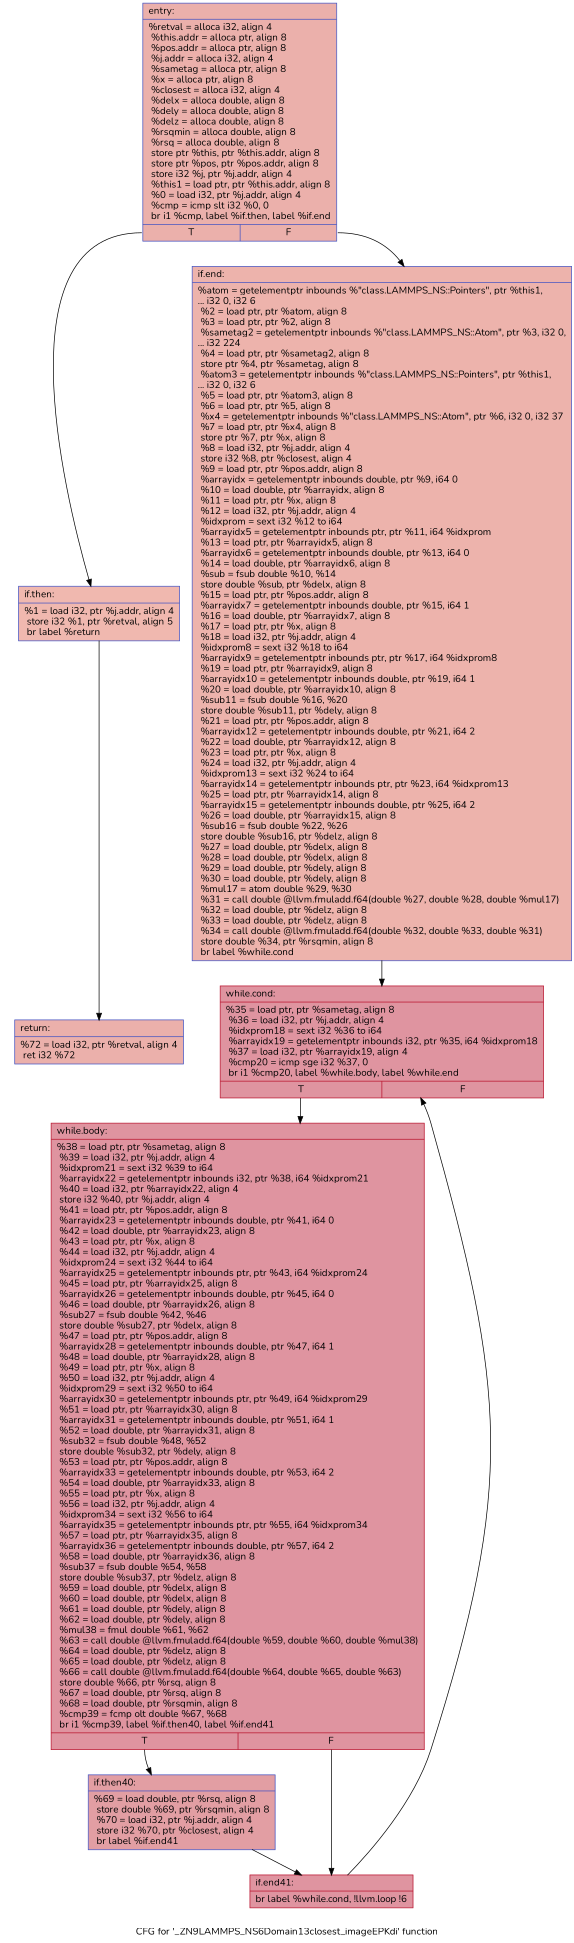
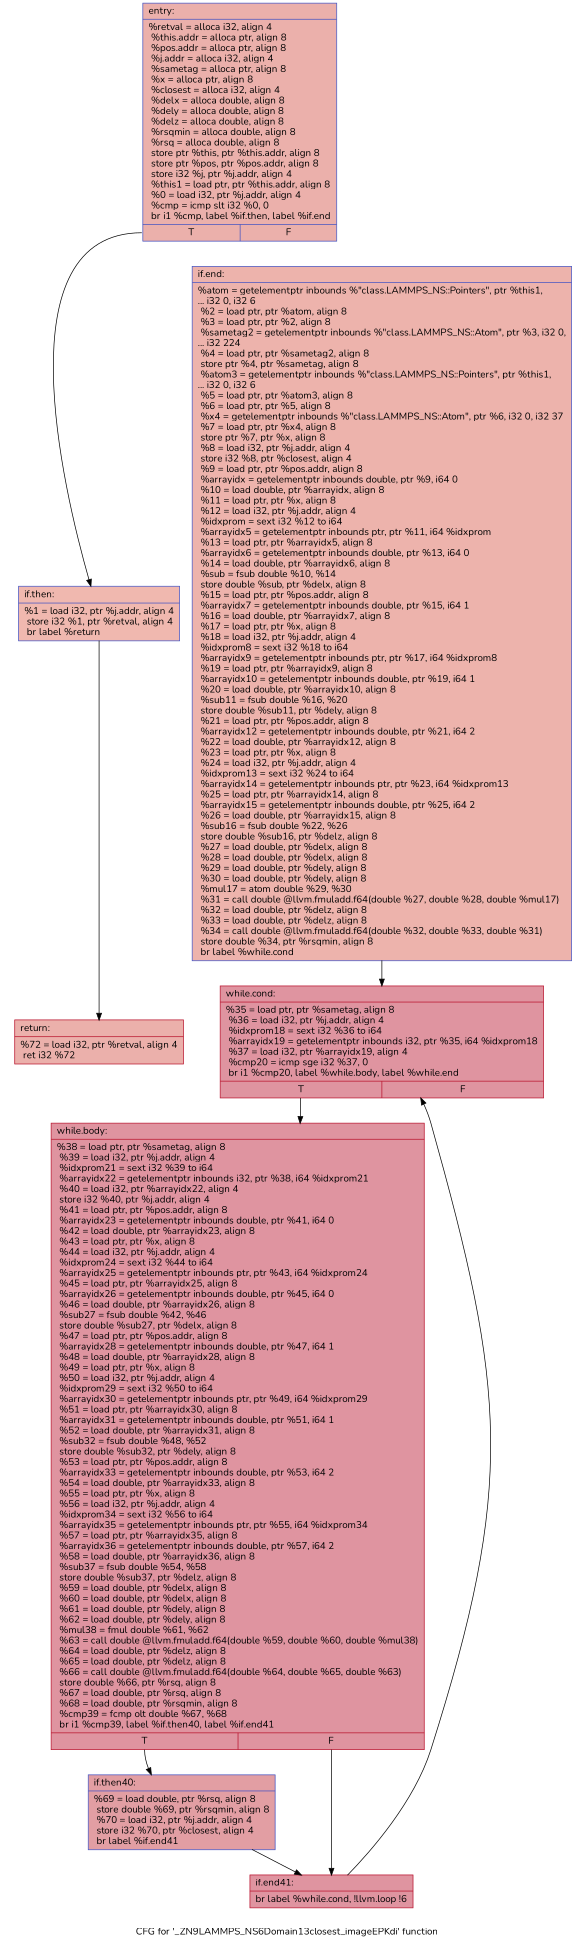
(372, 239) -> none
(99, 622) -> (99, 622)
(99, 1042) -> (99, 1042)
